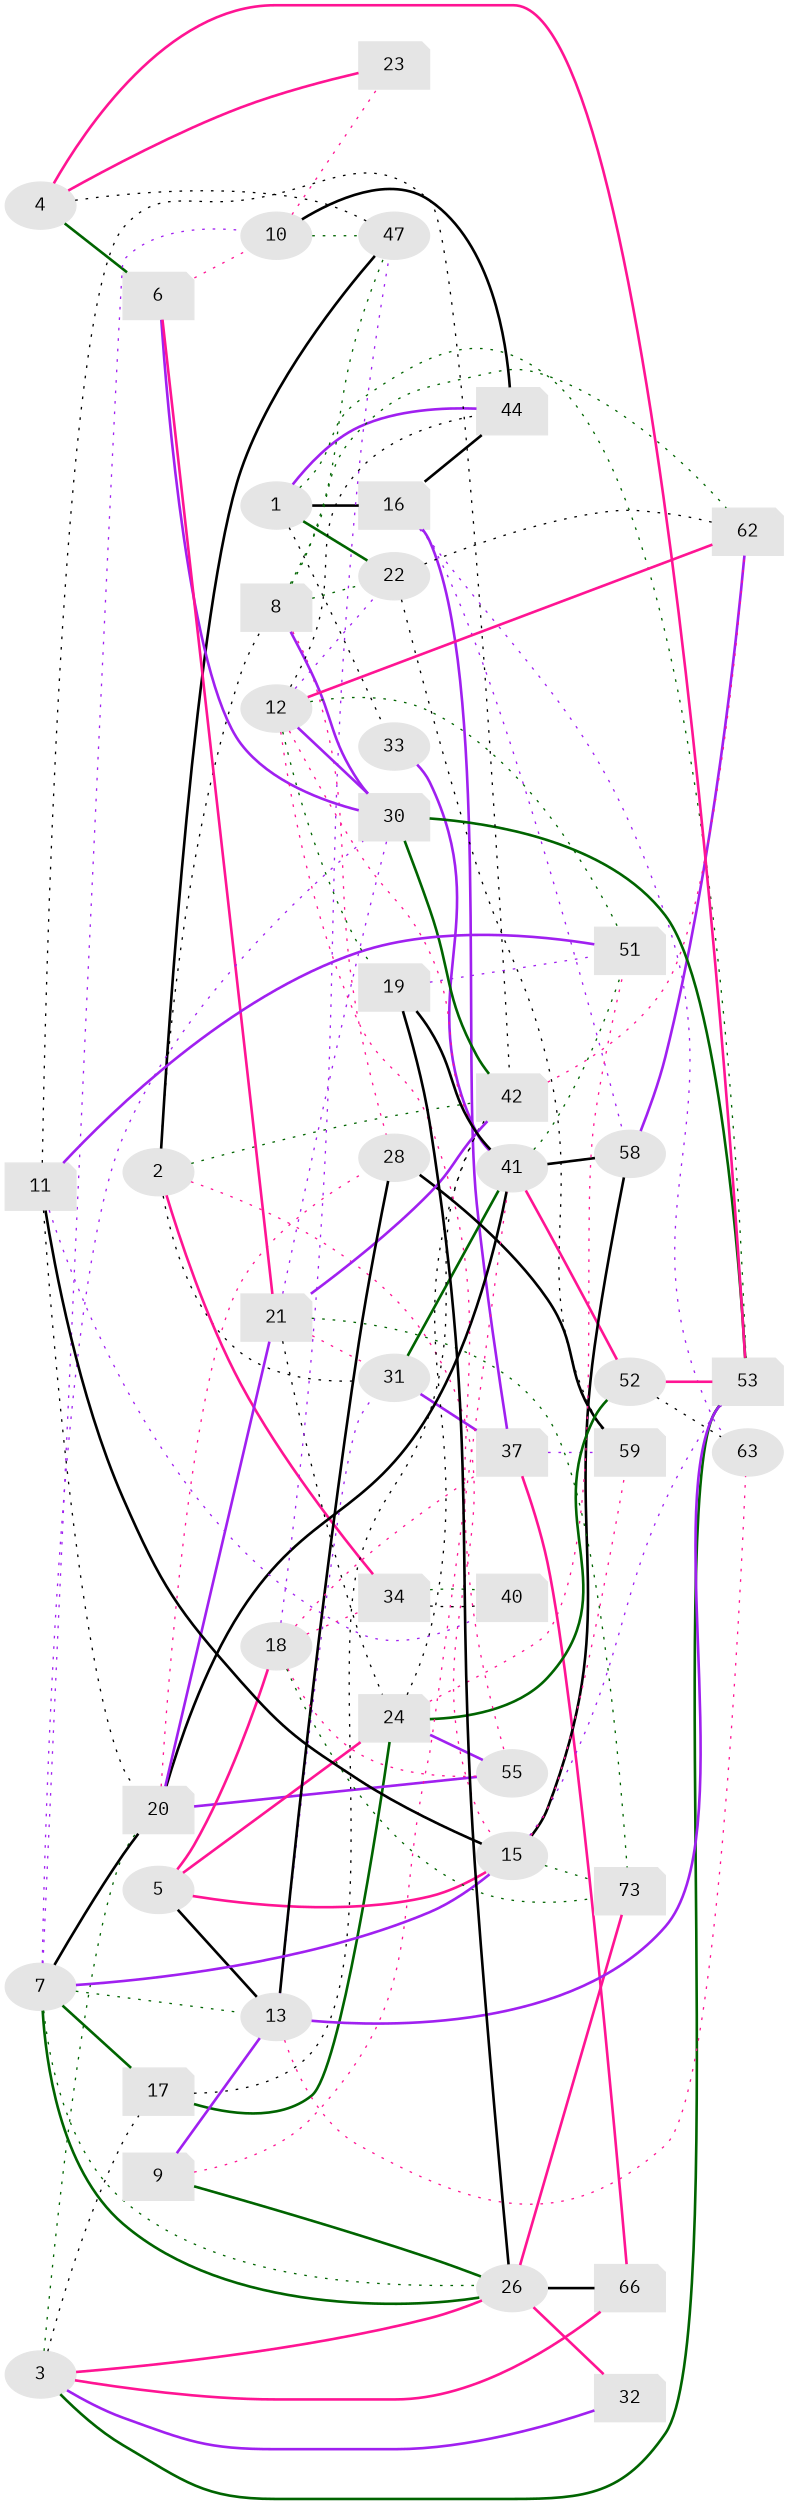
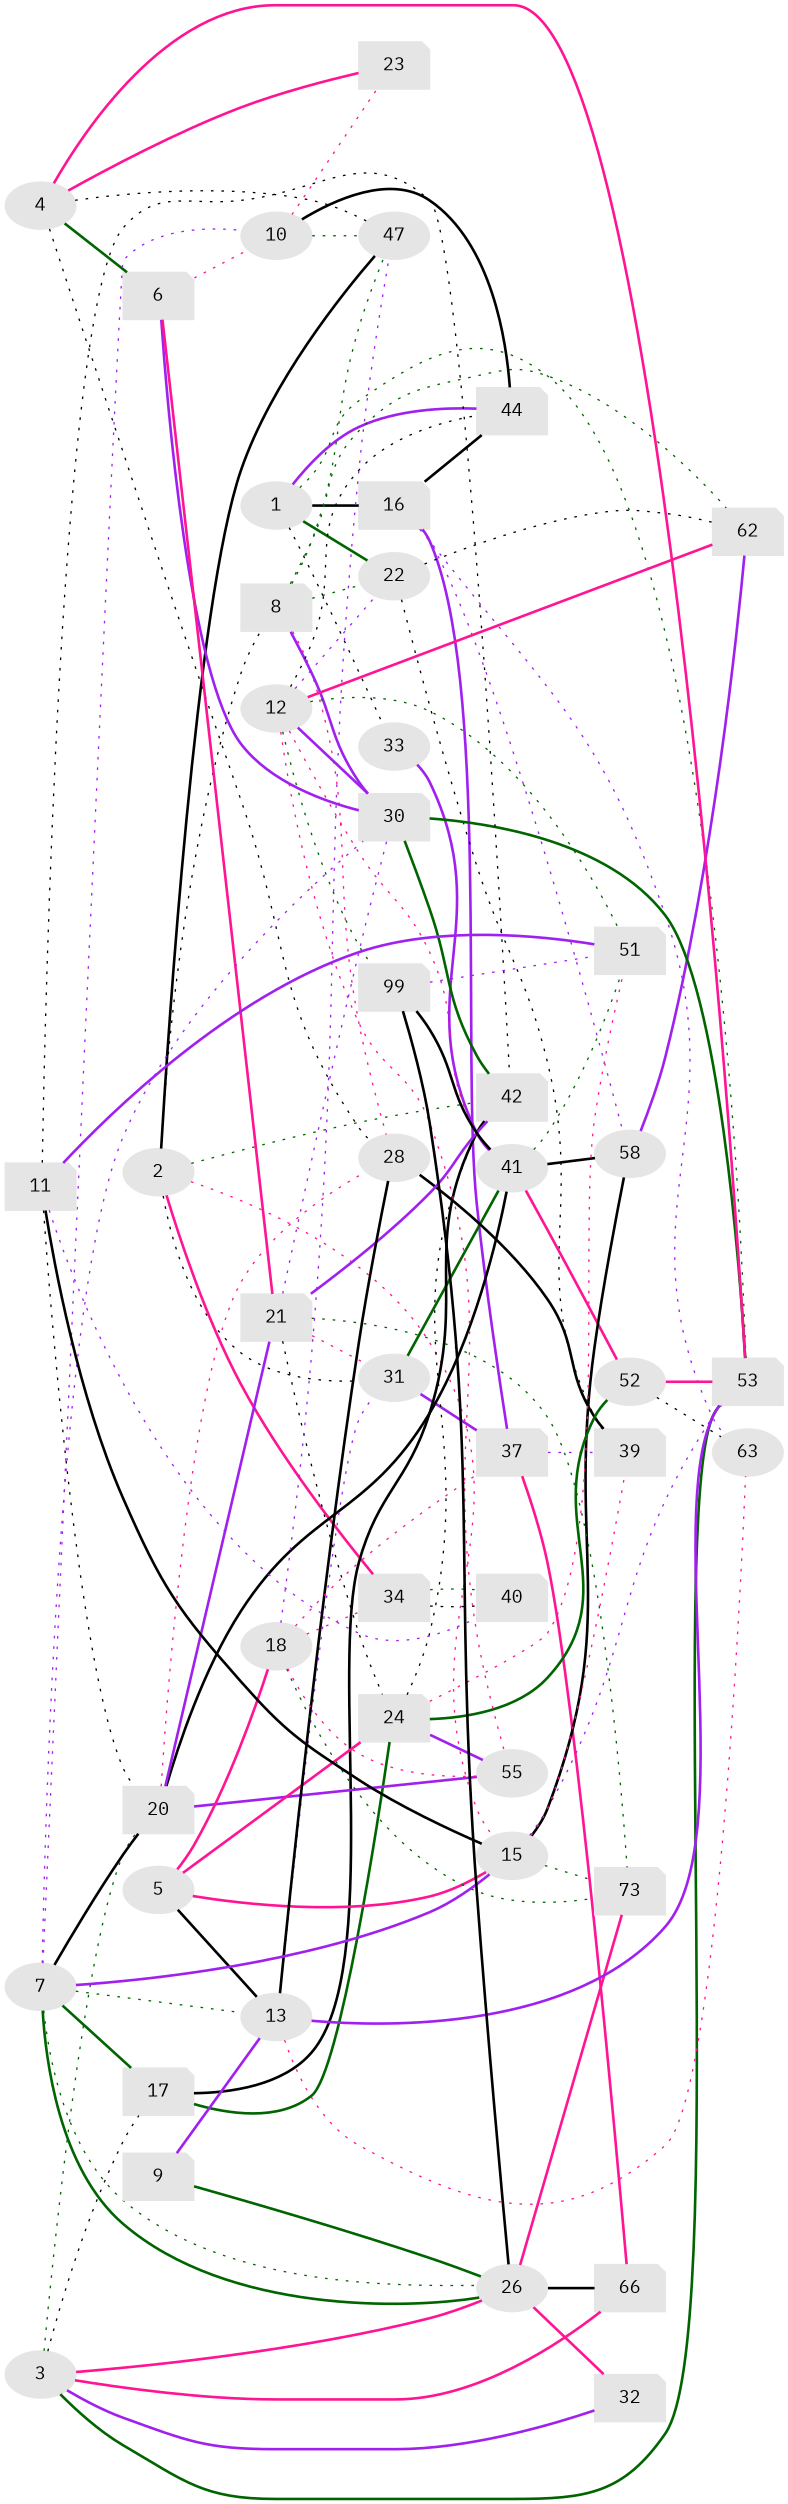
none -> (187, 643)
(669, 977) -> none
(394, 988) -> (394, 988)
(630, 1452) -> (630, 1452)
(350, 1641) -> (350, 1641)
(429, 1759) -> none
